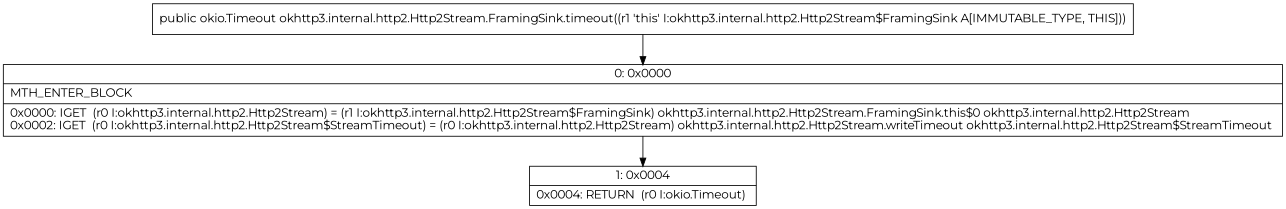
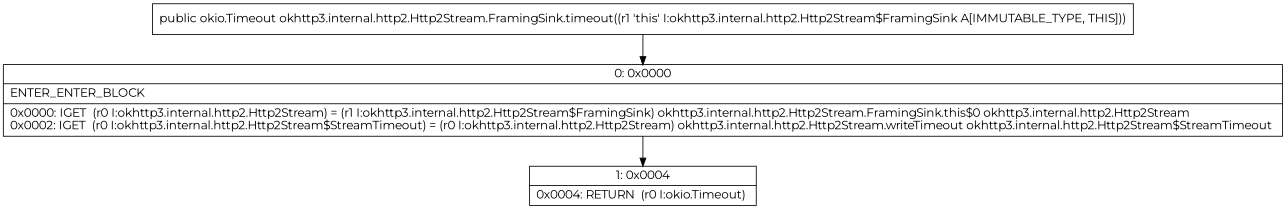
(71, 93) -> (78, 93)
